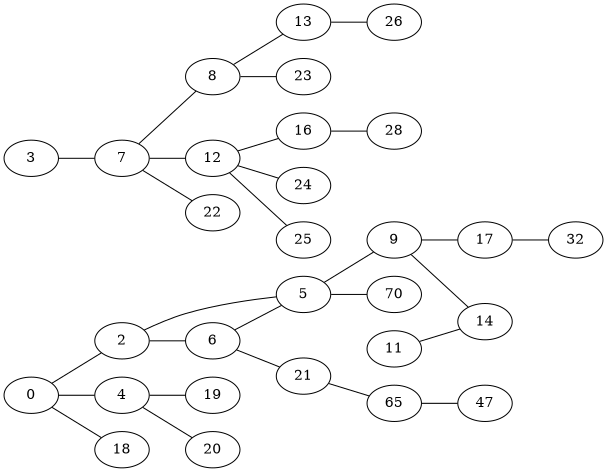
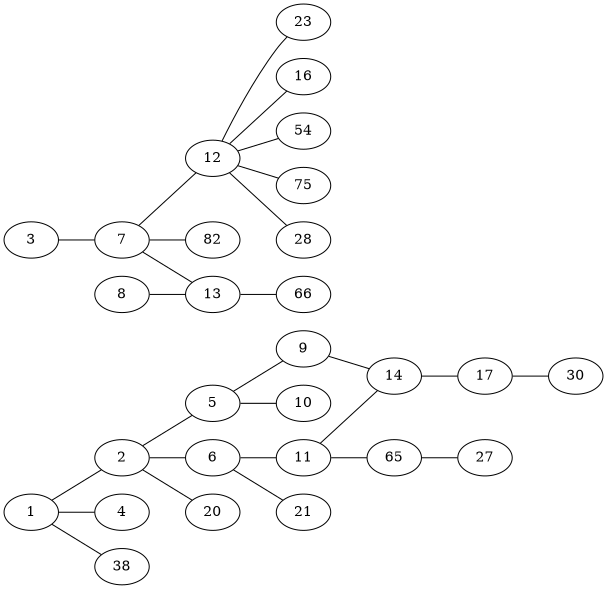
(394, 22) -> (304, 294)
(258, 77) -> (251, 87)
(167, 117) -> (167, 267)
(349, 131) -> (258, 199)
(304, 186) -> (304, 131)
(213, 213) -> (213, 240)
(304, 240) -> (304, 186)
(440, 240) -> (440, 376)
(576, 240) -> (576, 376)
(394, 294) -> (304, 403)
(258, 318) -> (258, 458)
(349, 390) -> (349, 458)
(31, 395) -> (31, 512)
(213, 395) -> none
(485, 403) -> (485, 458)
(167, 423) -> (167, 485)
(122, 450) -> (122, 567)
